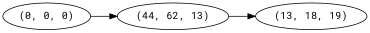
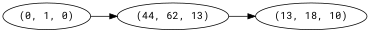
(47, 16) -> (47, 16)
(311, 16) -> (311, 16)
